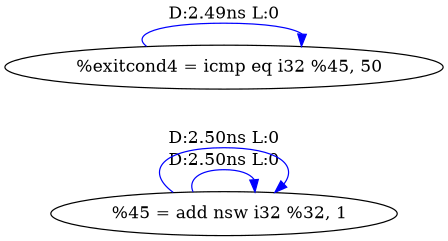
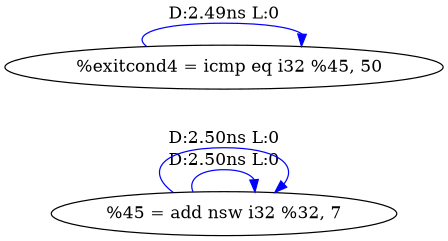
(224, 214) -> (224, 214)
